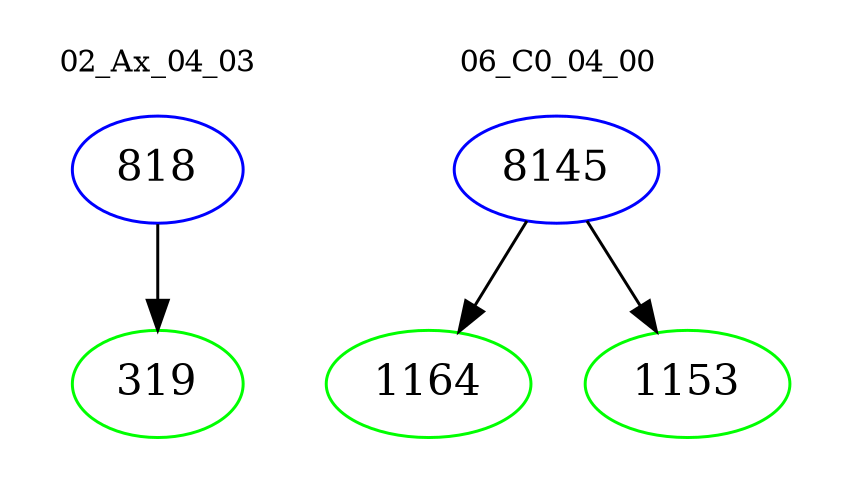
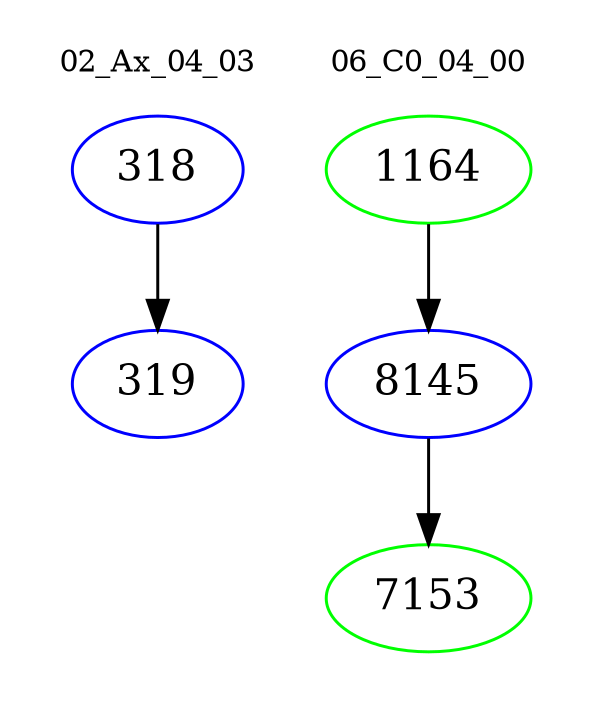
(158, 170) -> (158, 170)
(501, 263) -> (429, 262)
(158, 384) -> (158, 384)
(688, 384) -> (429, 598)
